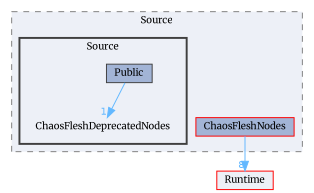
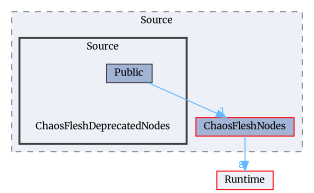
(118, 96) -> (181, 97)
